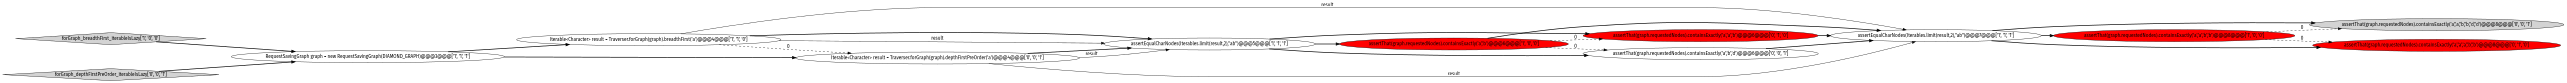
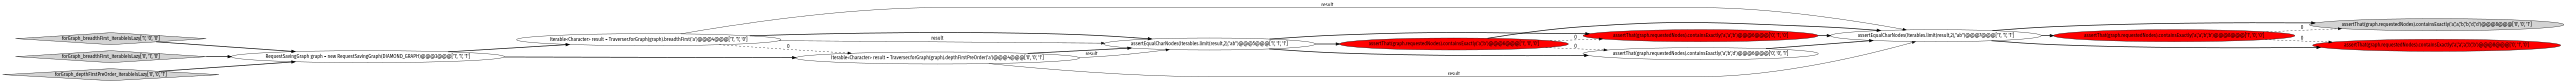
none -> (111, 57)
